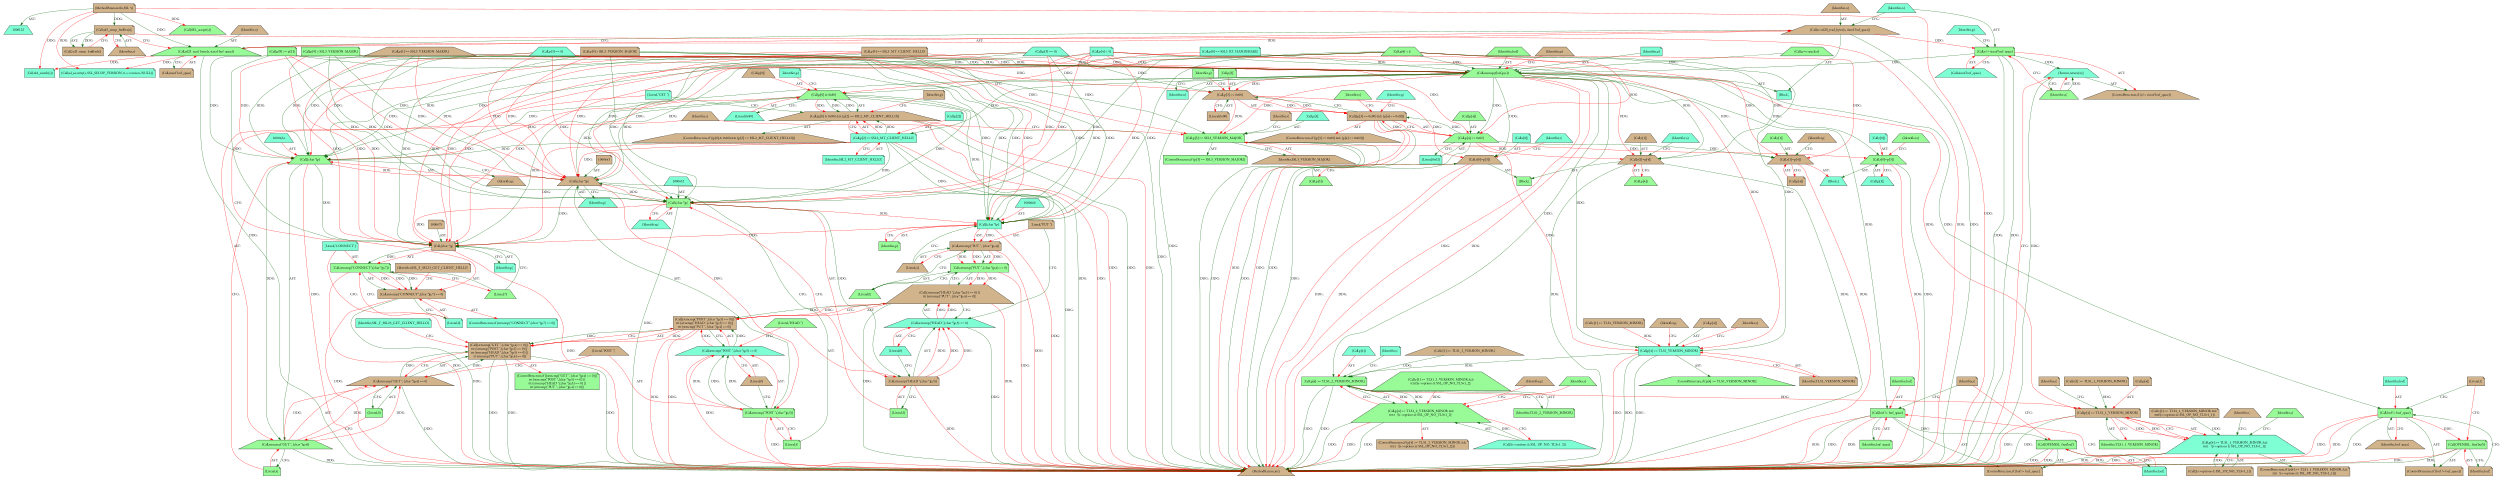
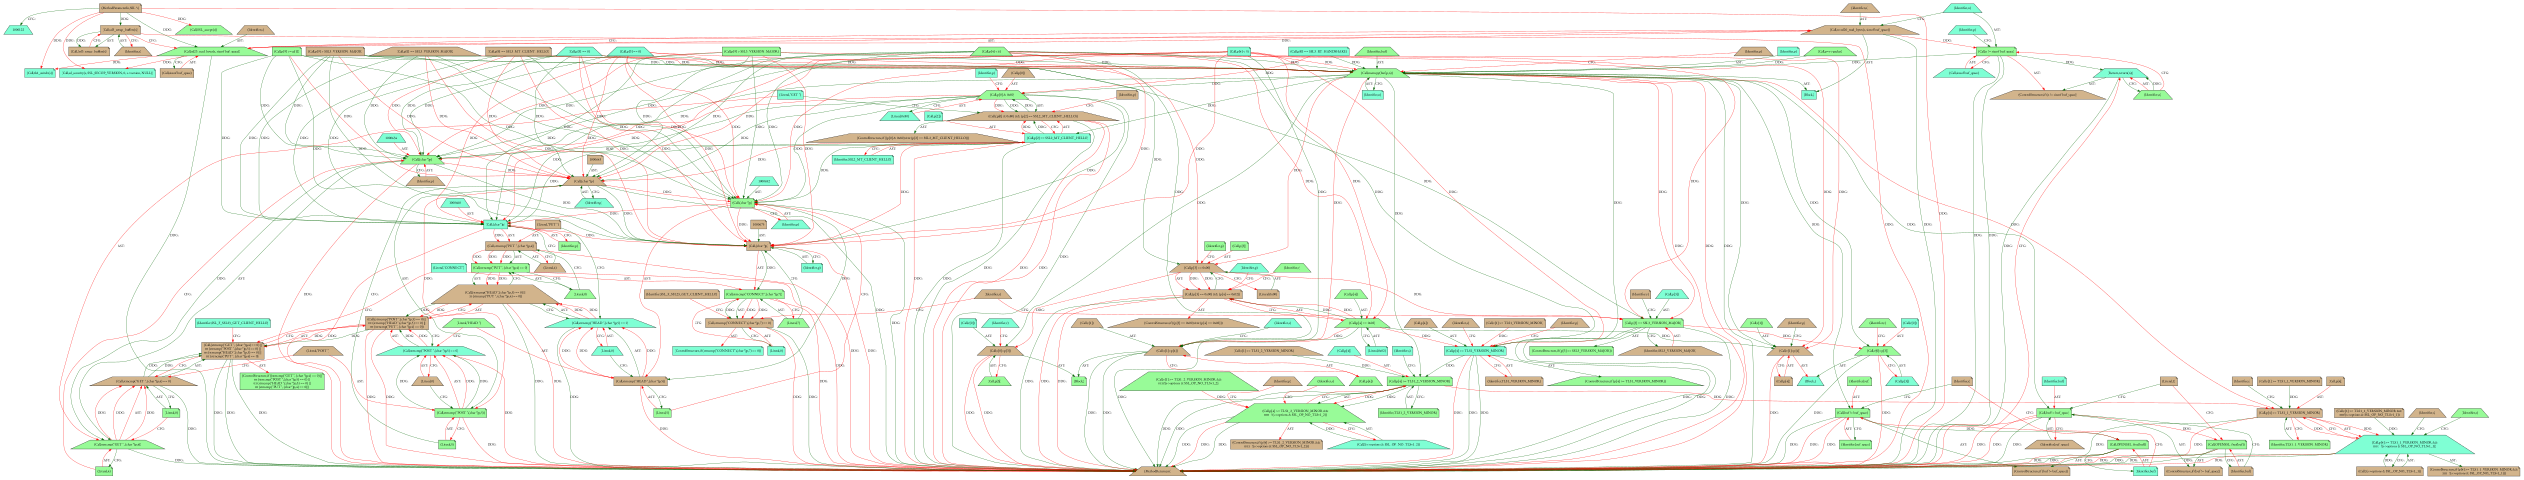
(33, 19) -> (32, 19)
(1018, 34) -> (1031, 34)
(999, 84) -> (1217, 84)
(1492, 107) -> none
